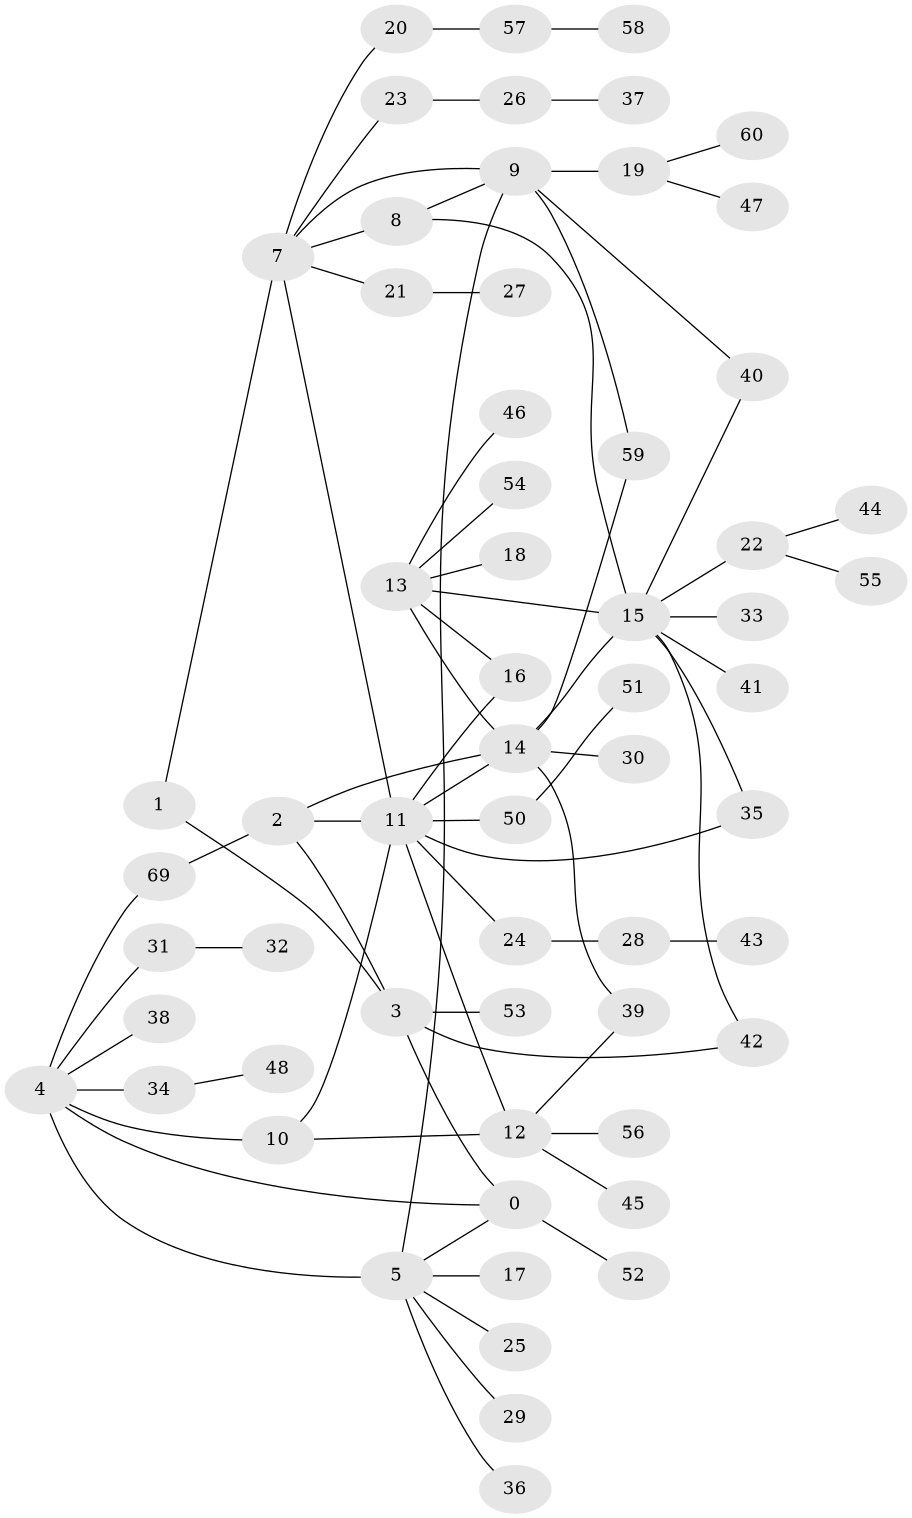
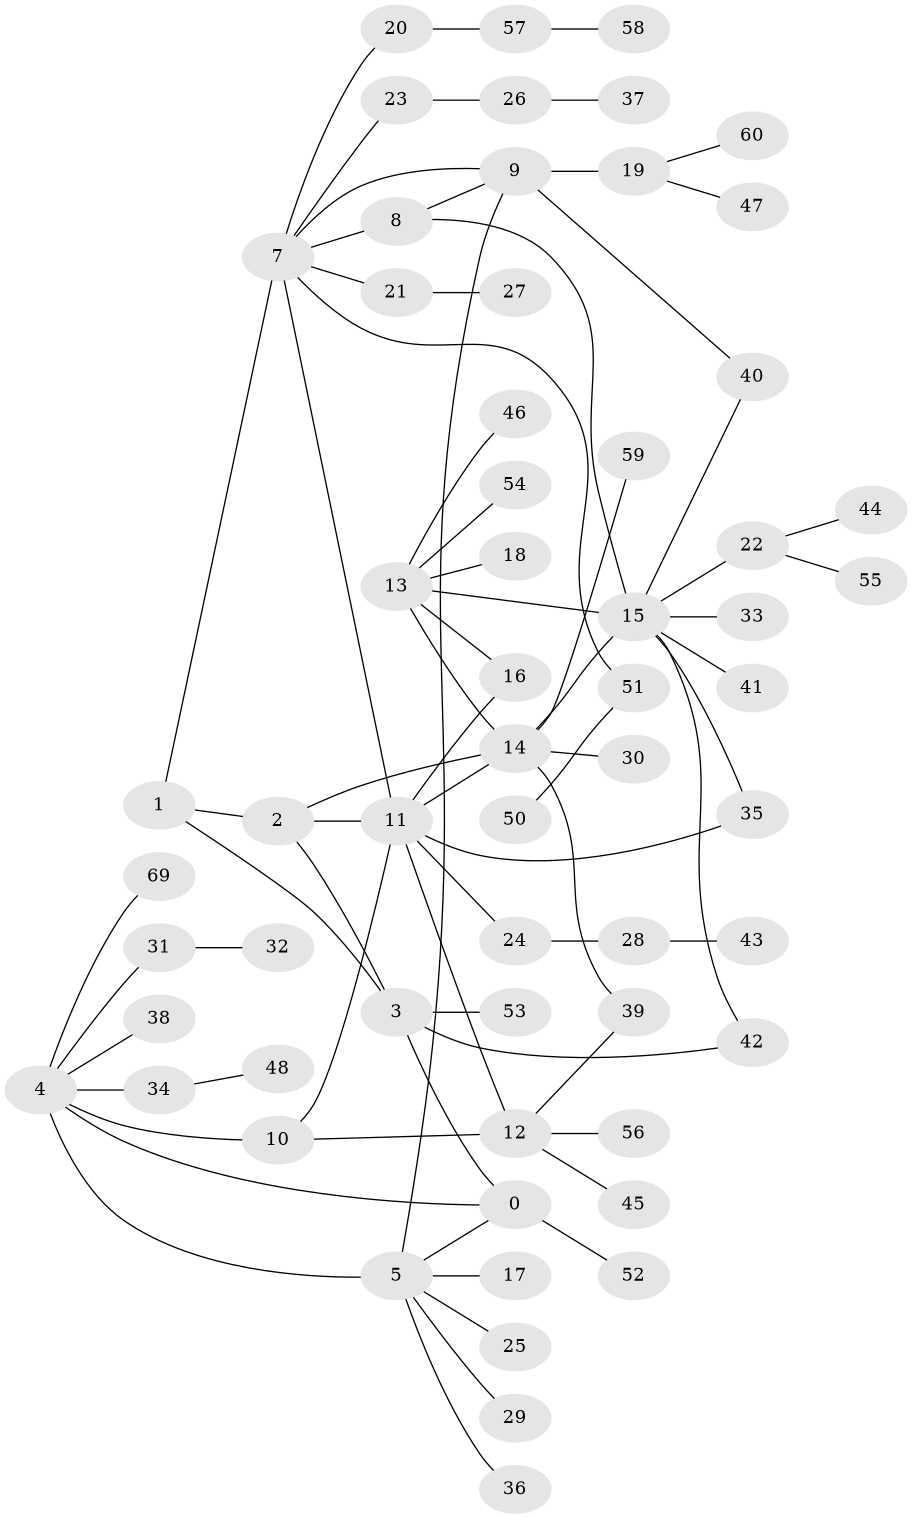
(587, 295) -> none
none -> (558, 388)
(456, 820) -> none
(214, 851) -> (219, 813)
